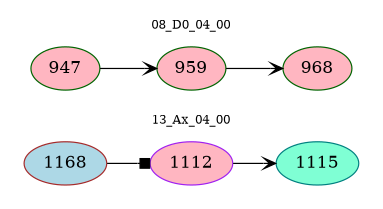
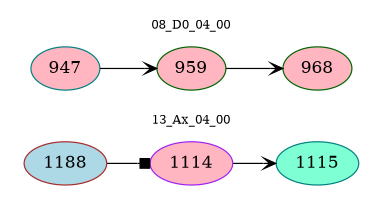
(65, 68) -> (65, 68)
(65, 163) -> (65, 163)
(191, 163) -> (191, 163)
